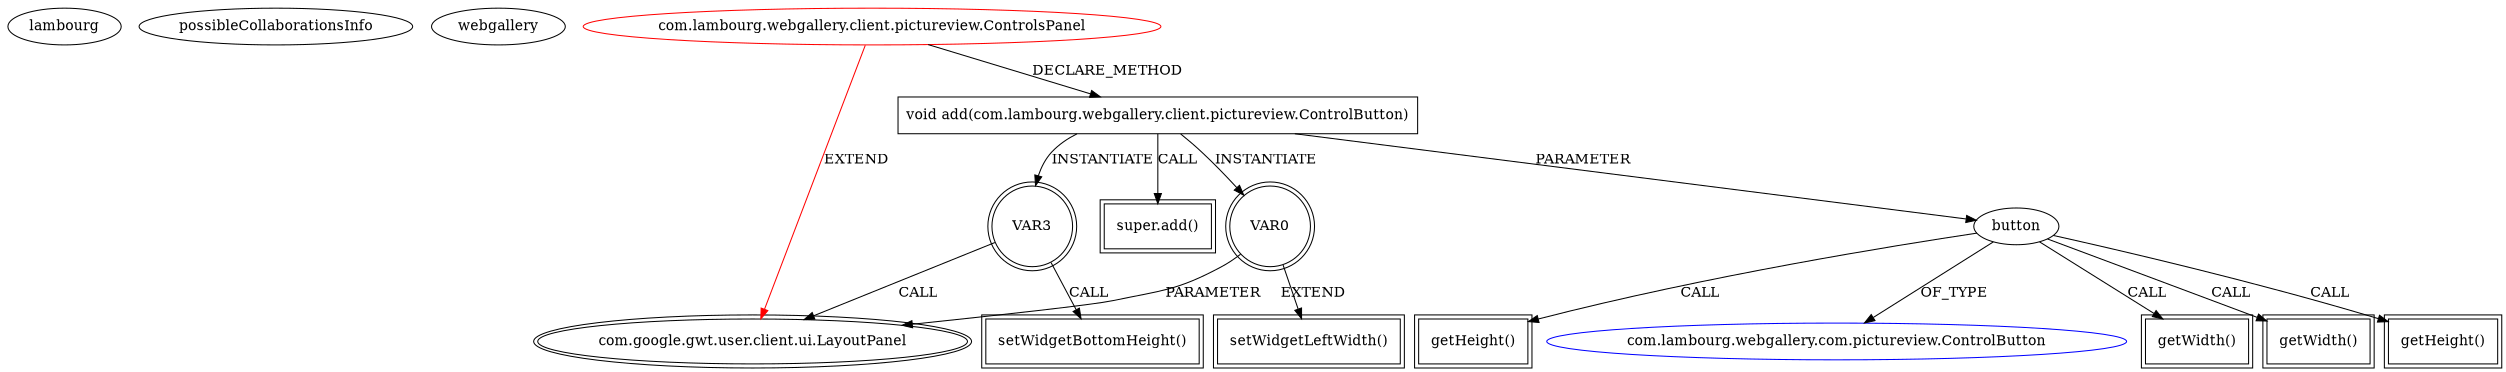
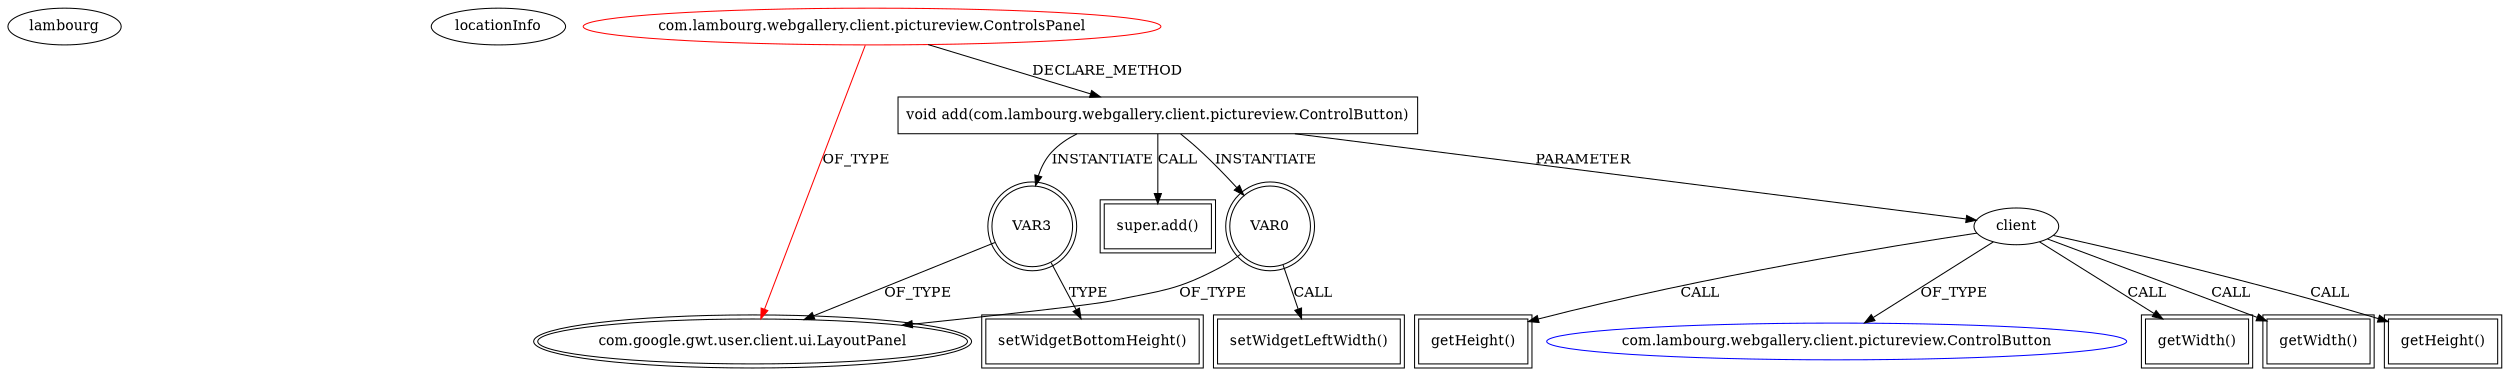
(276, 27) -> none
(498, 27) -> (498, 27)
(857, 160) -> (857, 160)
(2016, 226) -> (2016, 226)
(918, 293) -> (918, 293)
(1089, 293) -> (1089, 293)
(1213, 293) -> (1213, 293)
(1314, 293) -> (1314, 293)
(1837, 341) -> (1837, 341)
